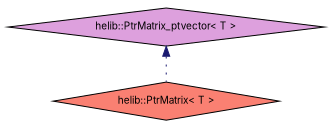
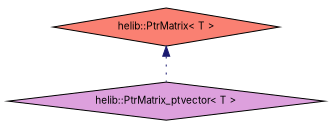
(166, 69) -> (166, 69)
